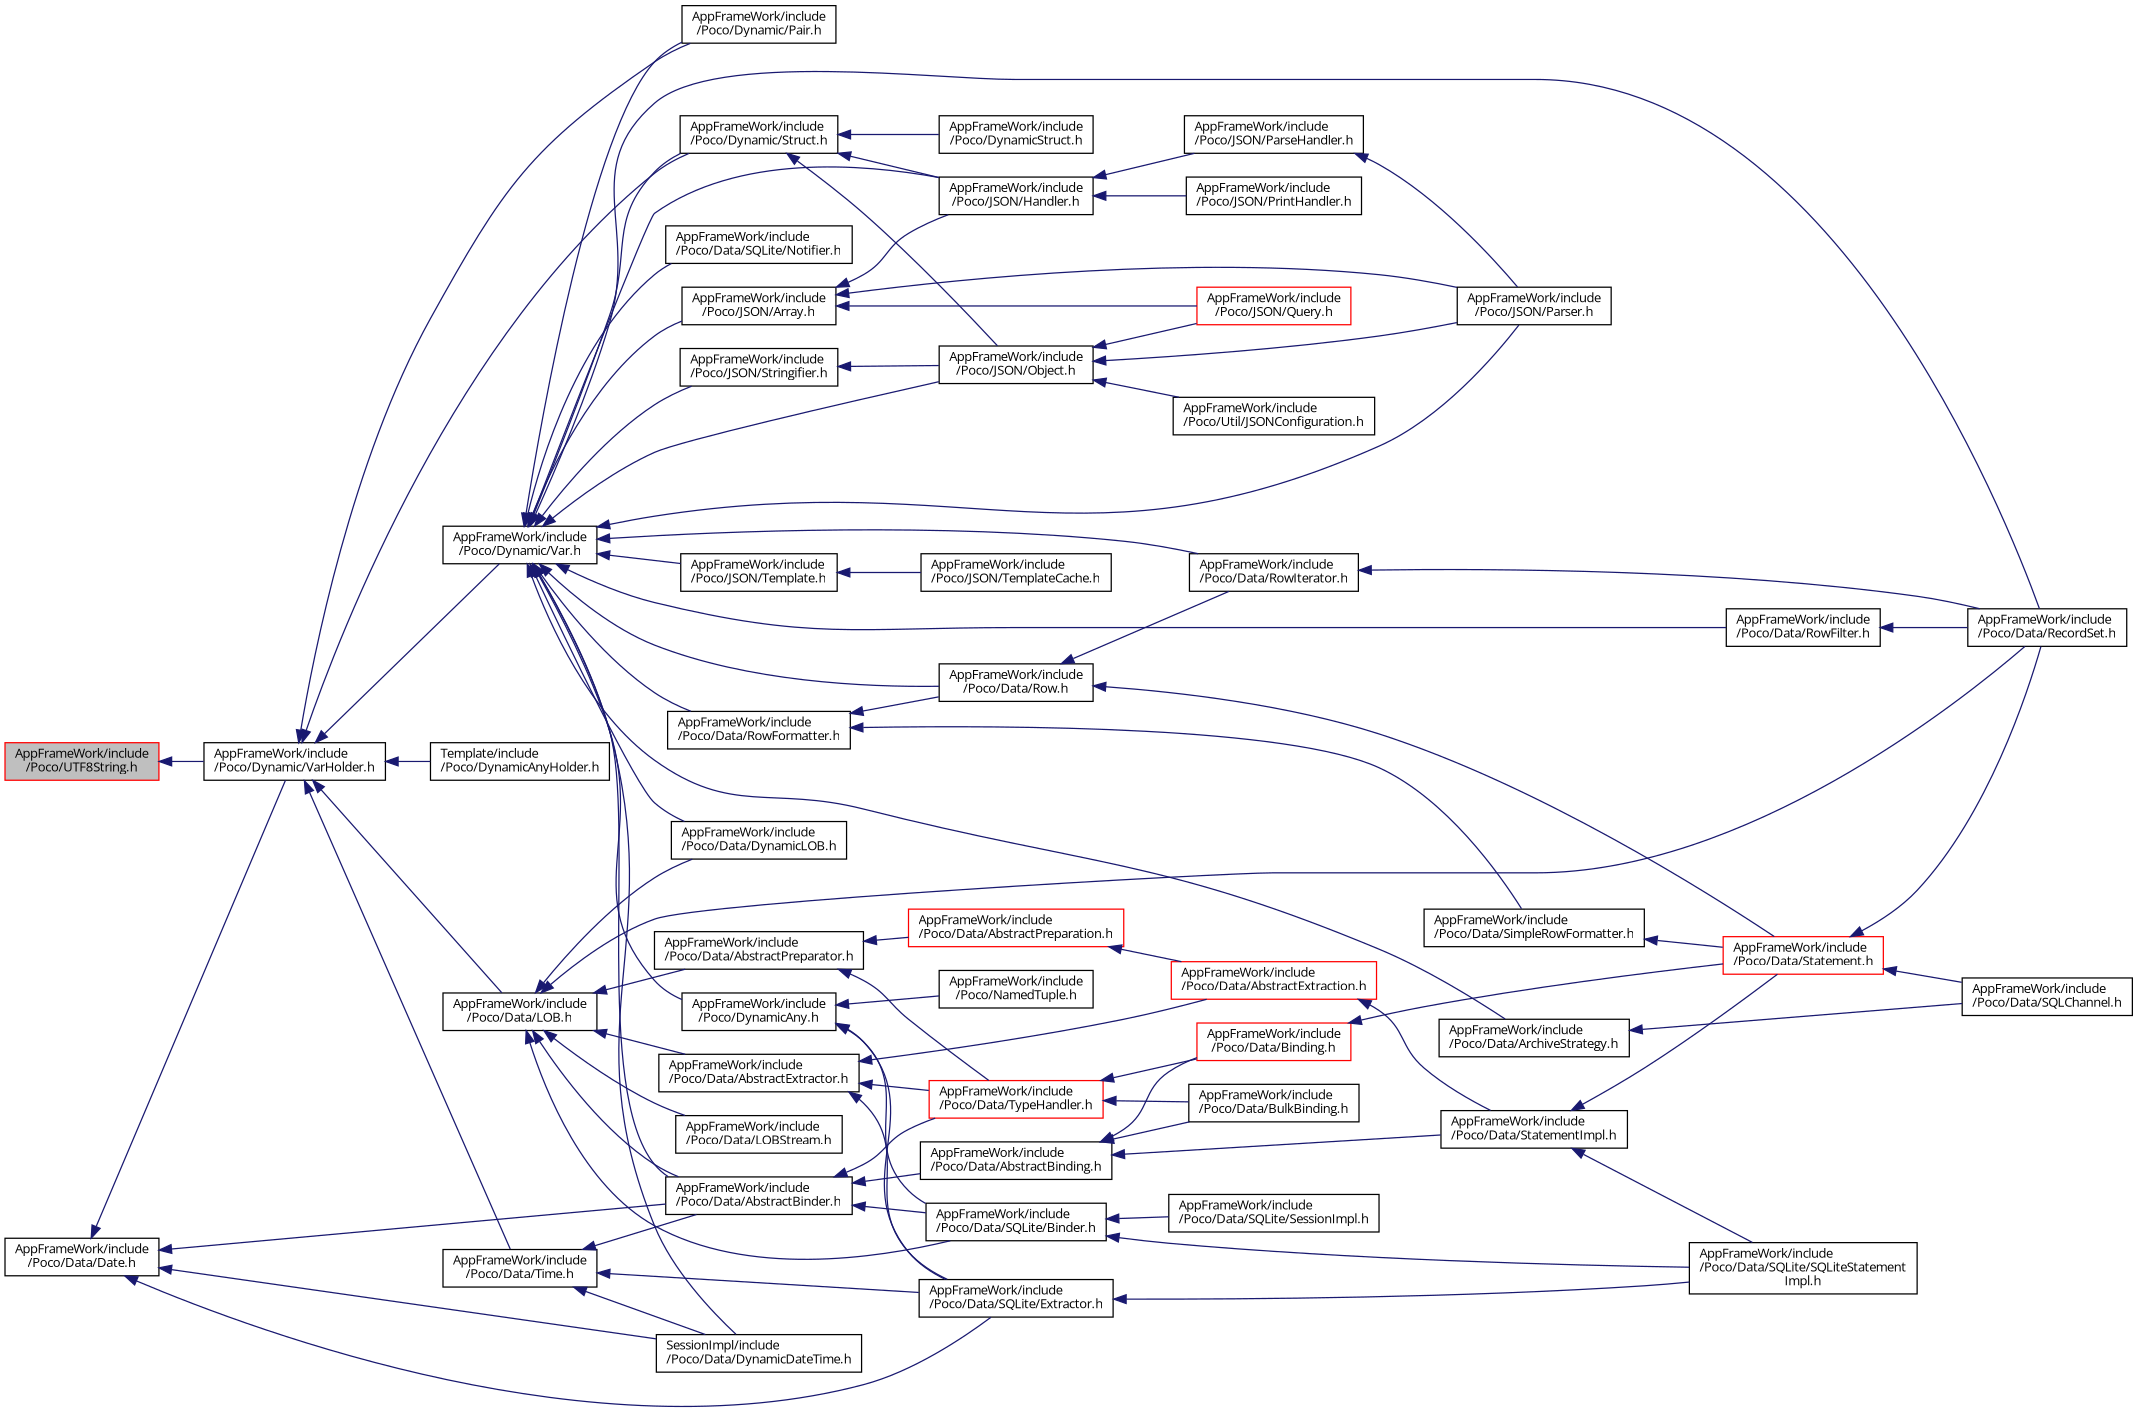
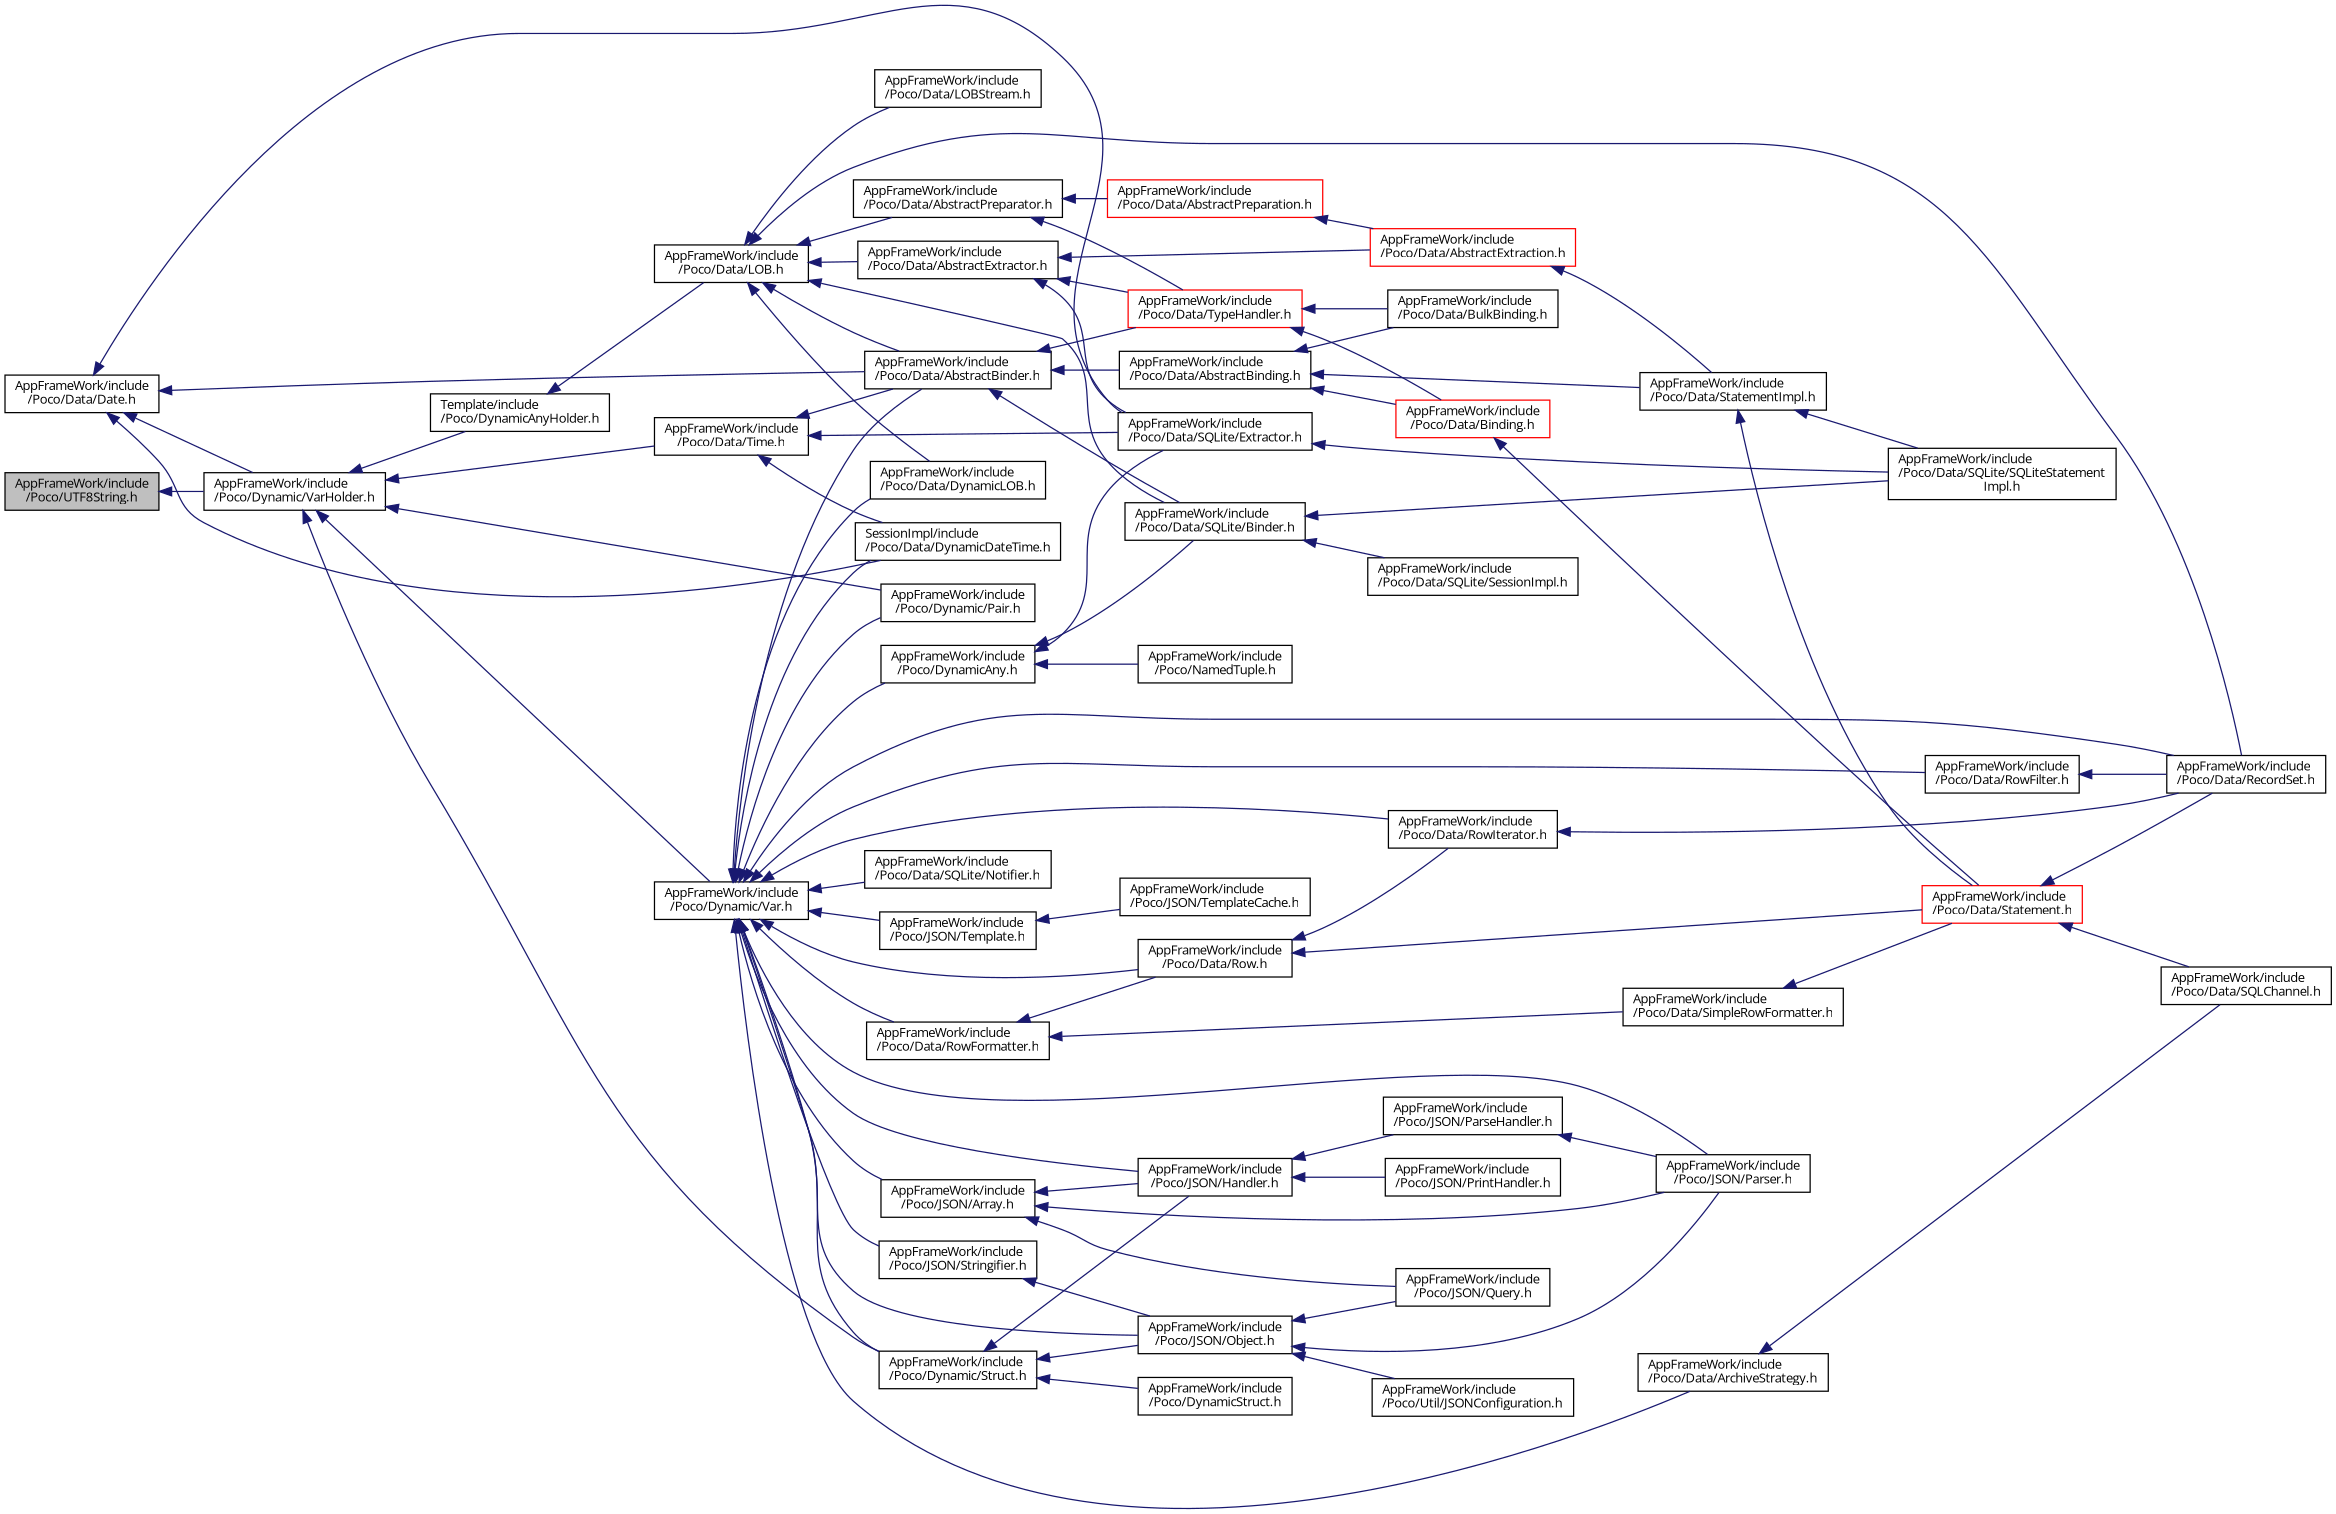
(1274, 306) -> (1473, 1287)
(82, 762) -> (82, 492)
(411, 891) -> (631, 335)
